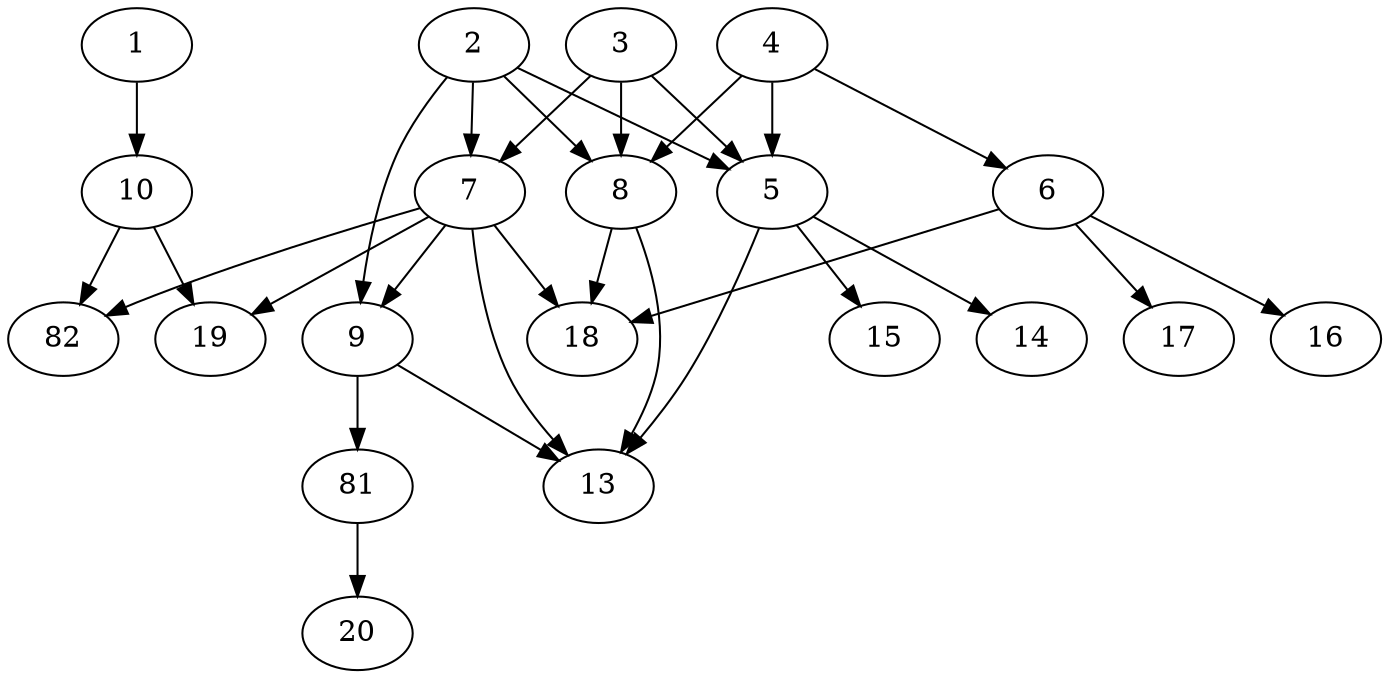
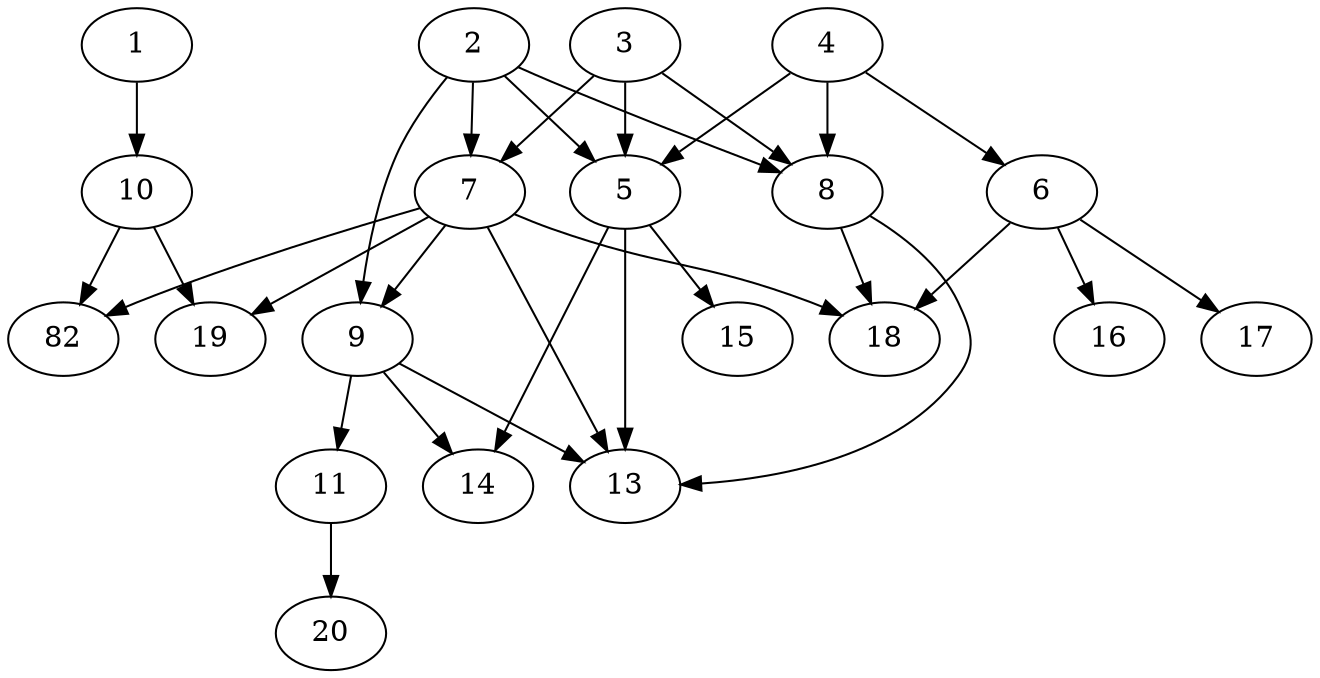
none -> (411, 405)
(358, 486) -> (331, 486)
